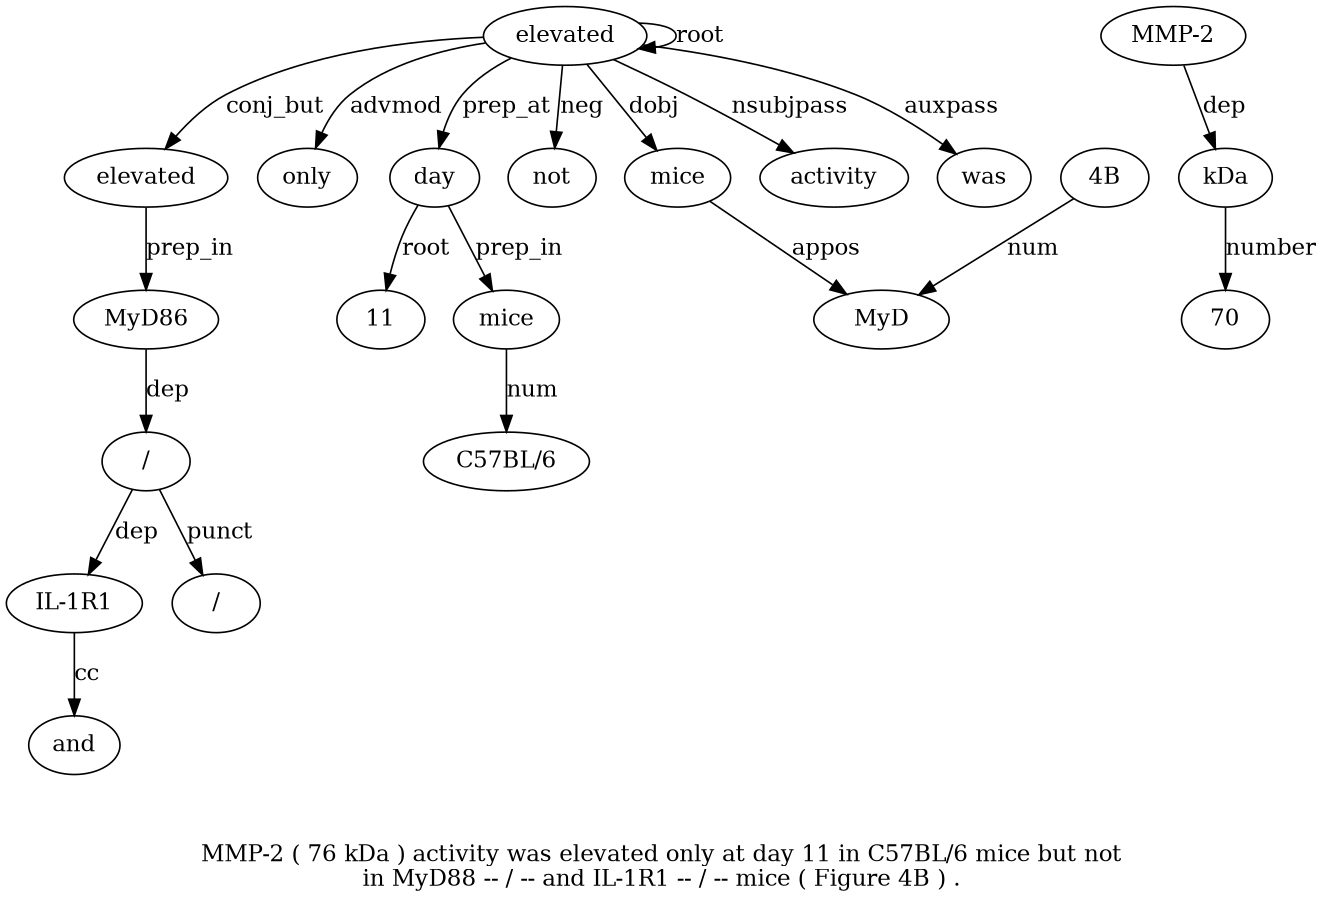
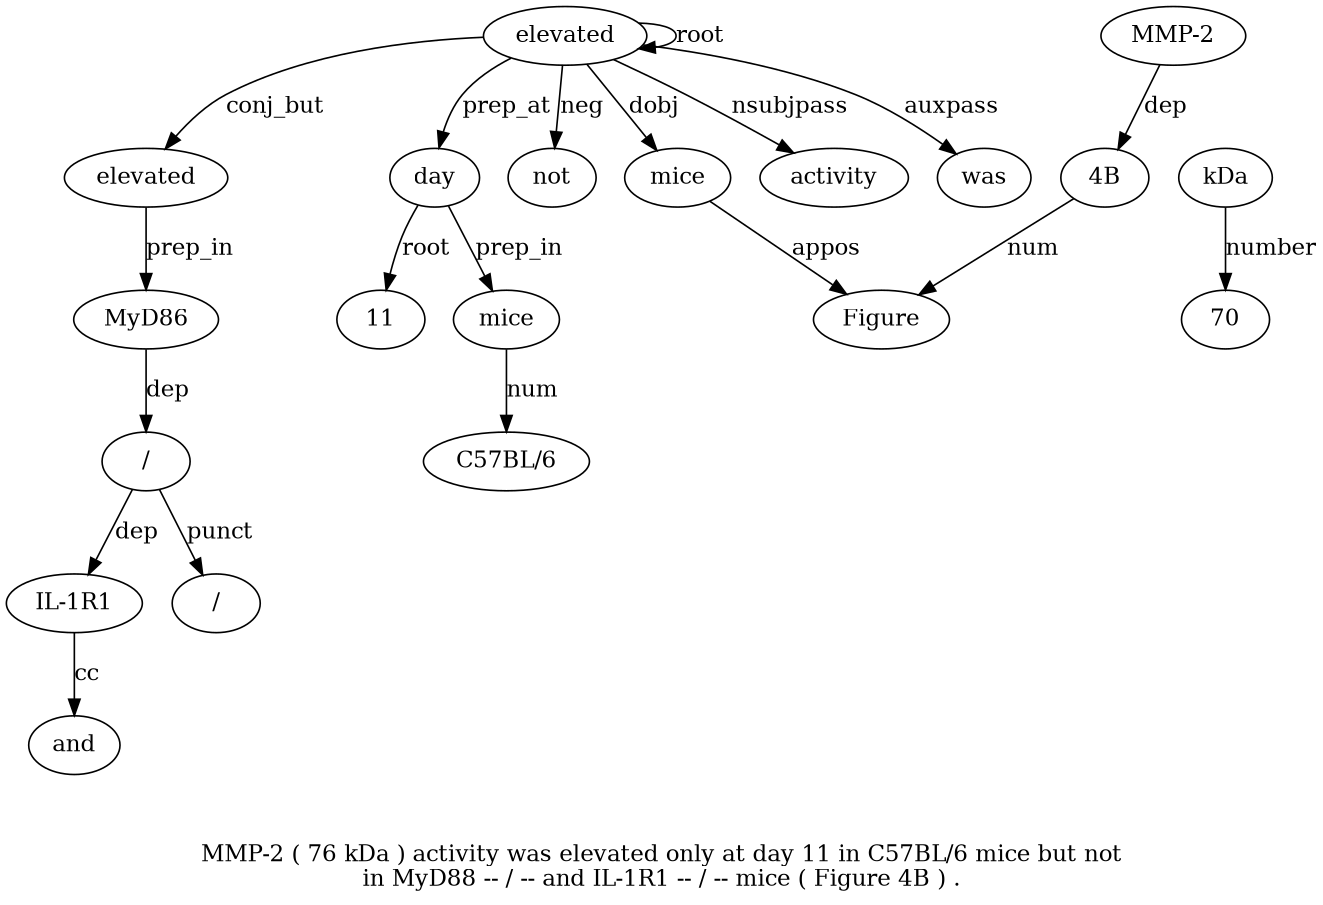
(1197, 99) -> (1143, 100)
(308, 178) -> none
(881, 320) -> (881, 320)
